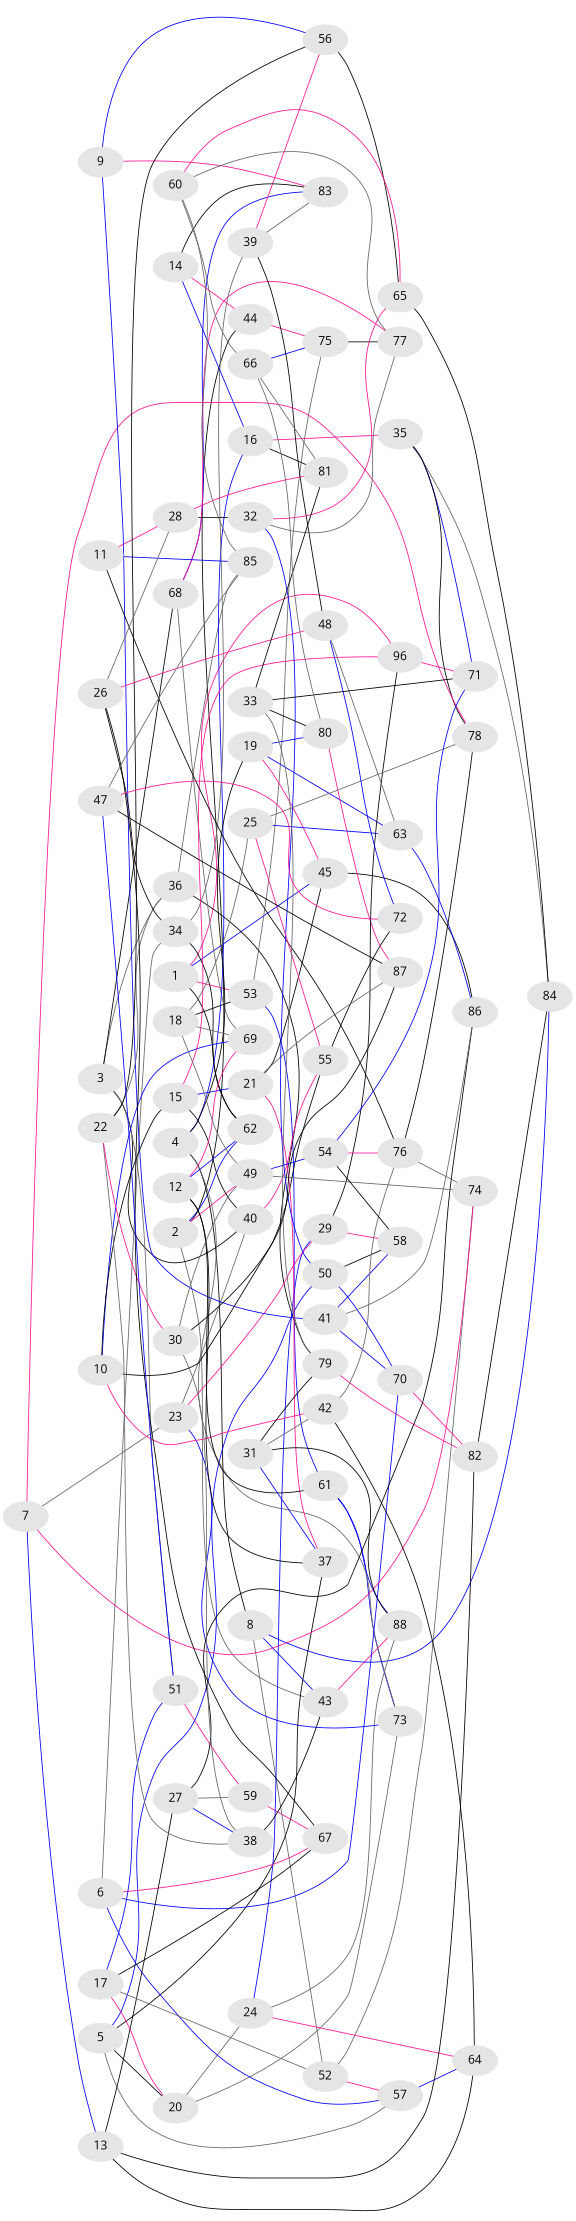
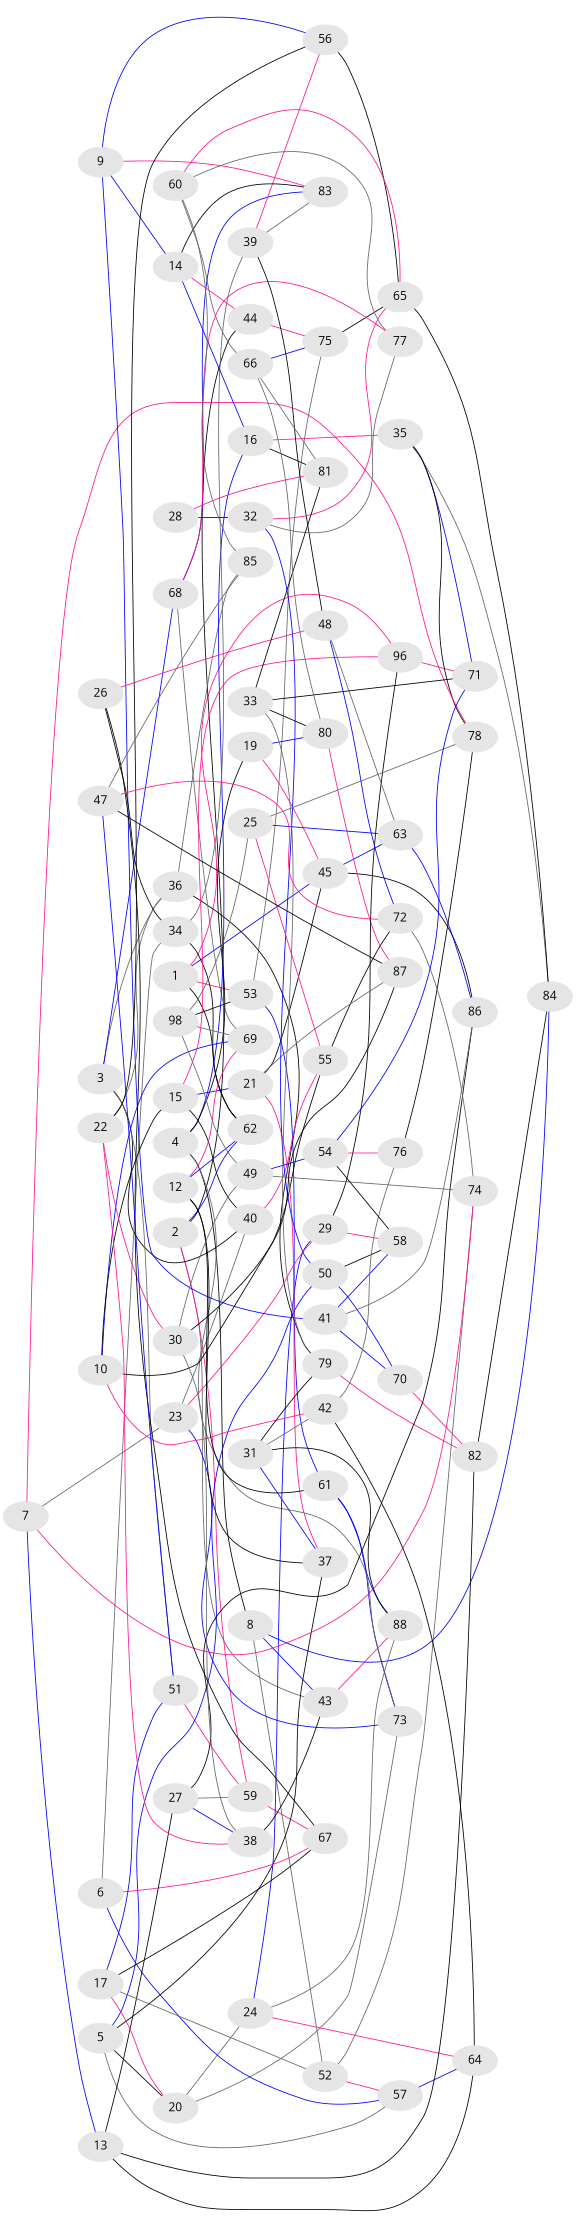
none -> (137, 213)
(363, 342) -> (361, 321)
(101, 556) -> none
(138, 606) -> none
(322, 789) -> (363, 854)
(142, 814) -> (142, 814)
(176, 1022) -> (176, 1022)
(438, 1172) -> (454, 1051)
(216, 1201) -> (216, 1514)
(126, 1523) -> (126, 1523)
(362, 1747) -> none
